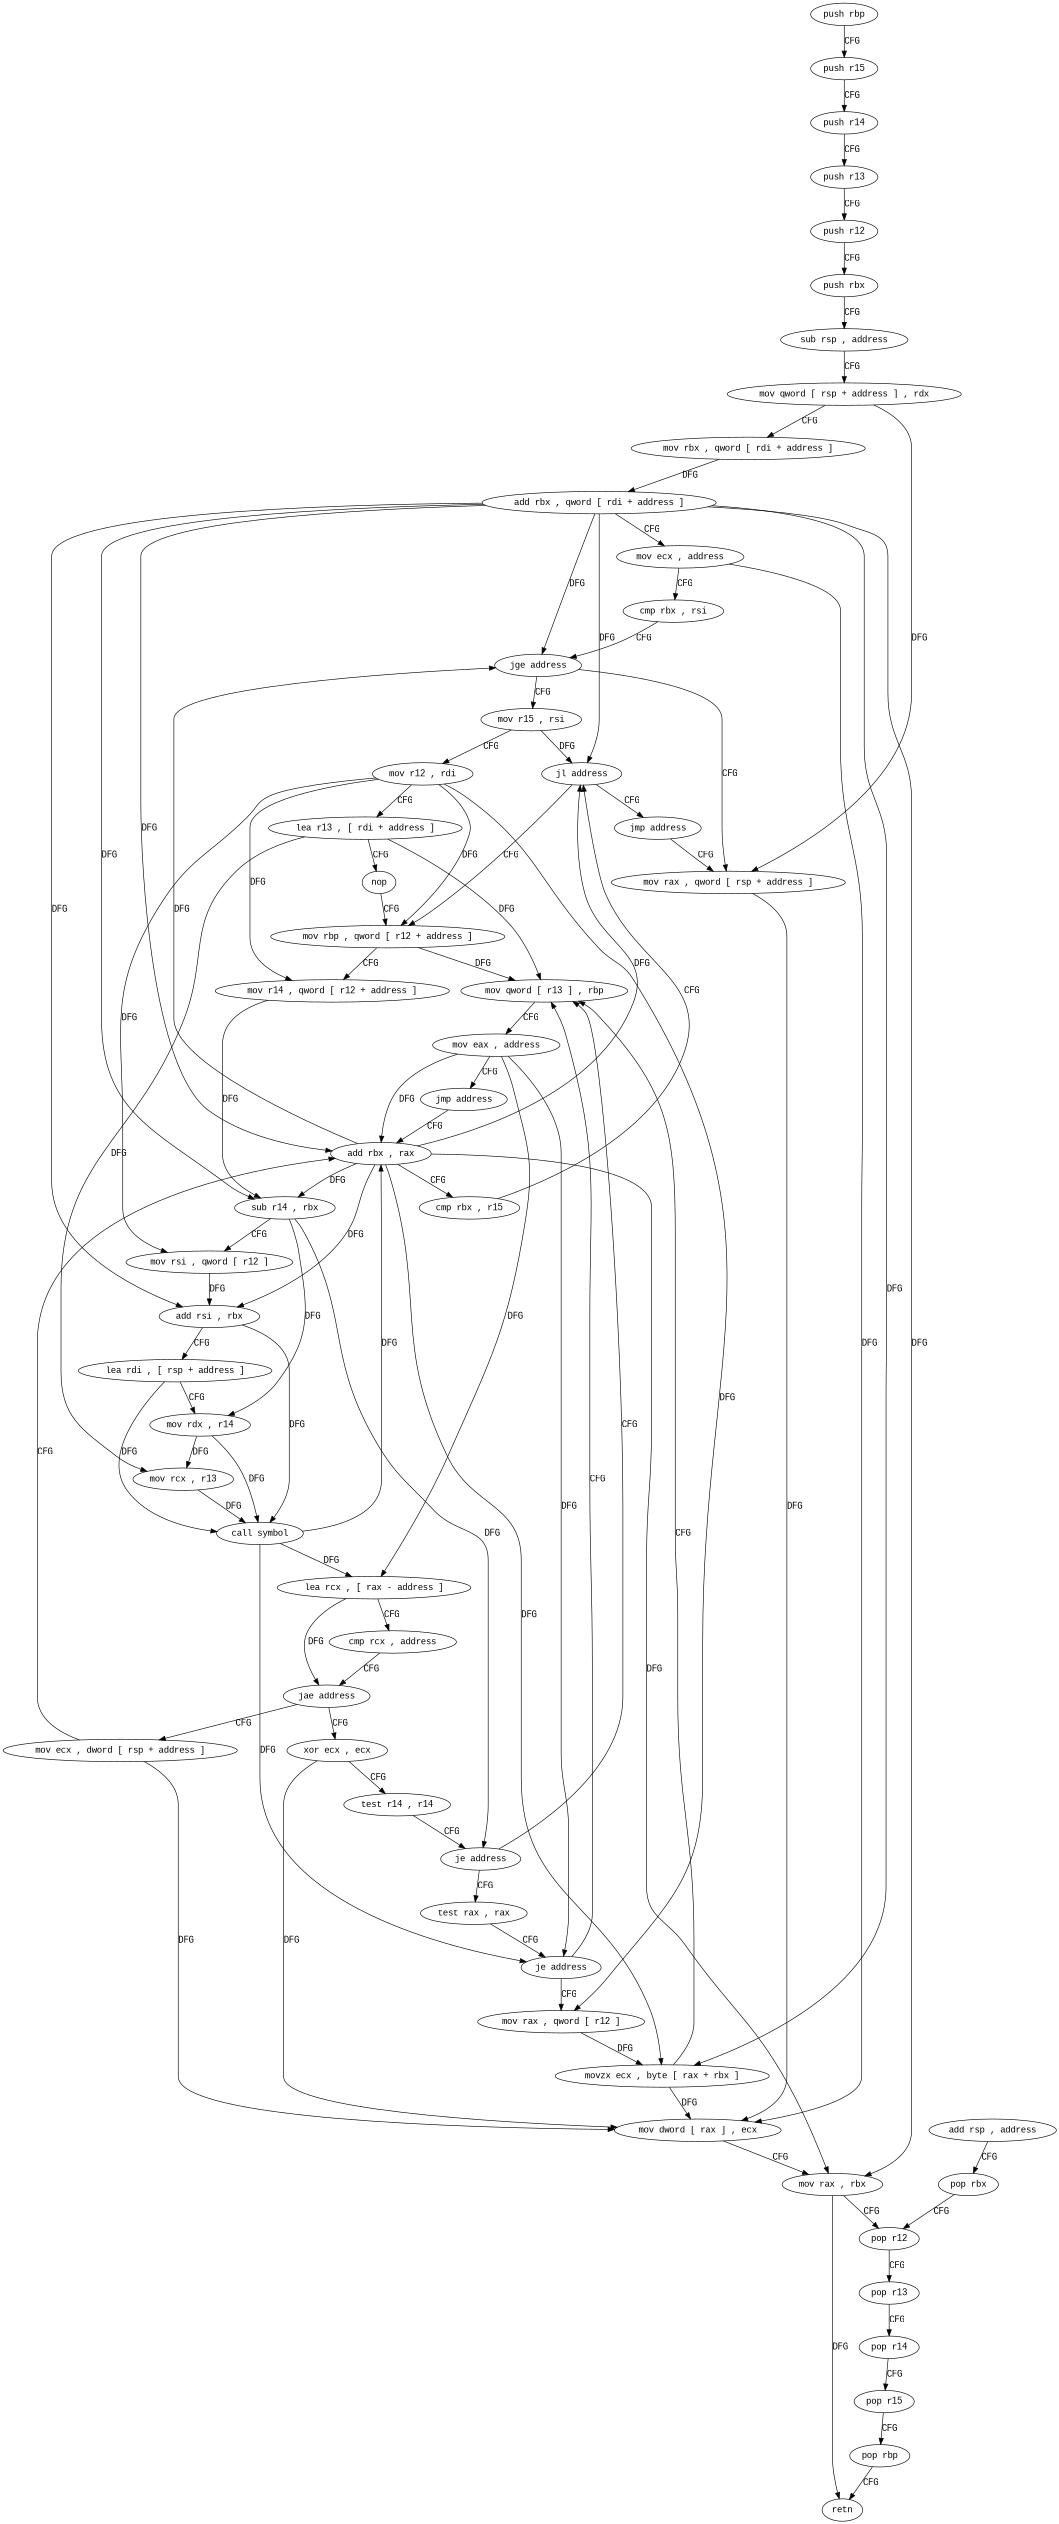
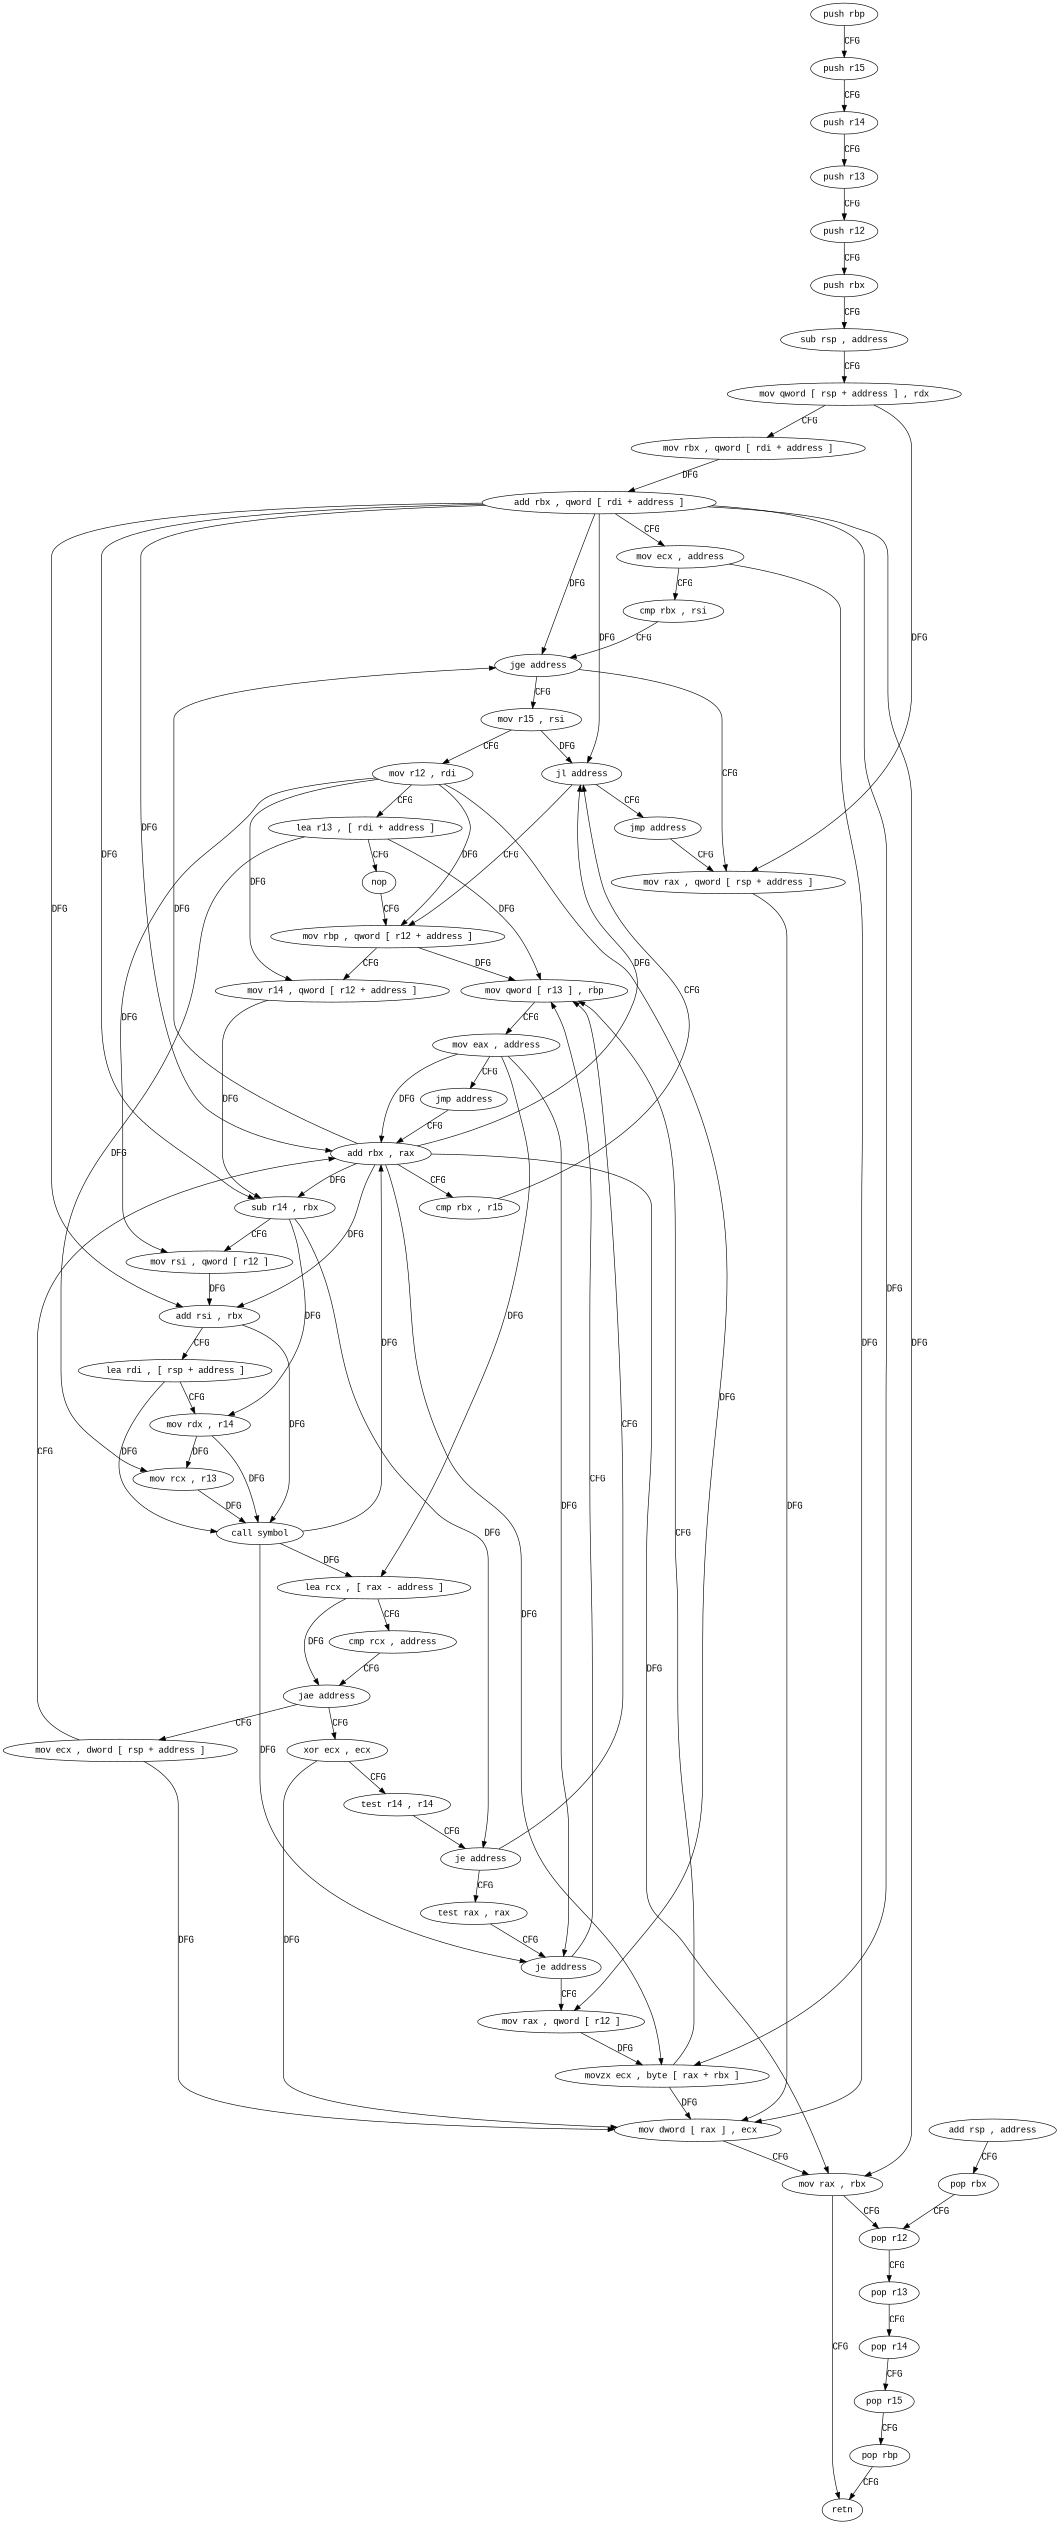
(840, 2347) -> (840, 2347)
